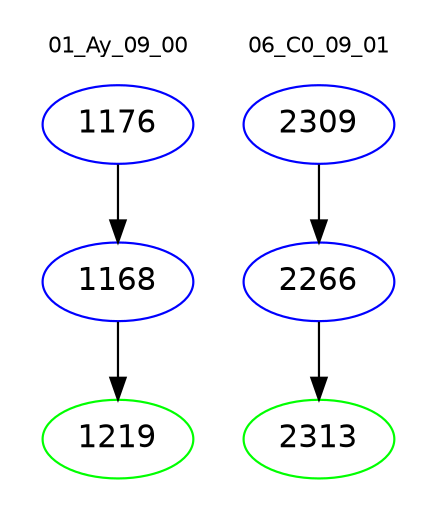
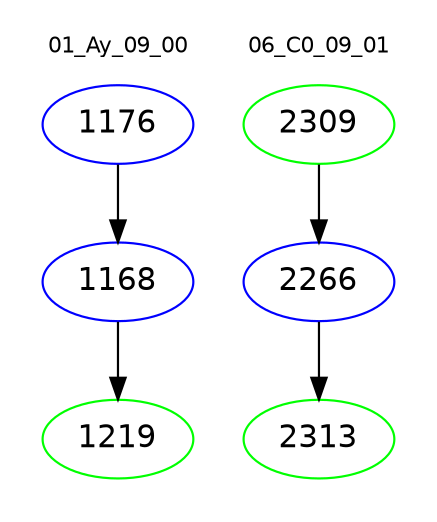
(319, 125) -> (319, 125)
